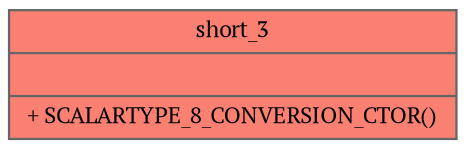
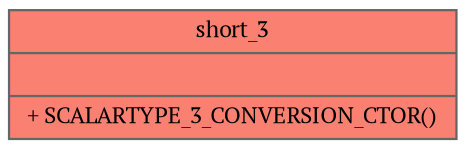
(233, 116) -> (233, 116)
